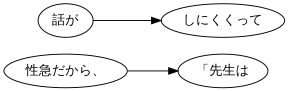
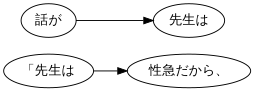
(223, 21) -> (189, 21)
(148, 71) -> (106, 71)
